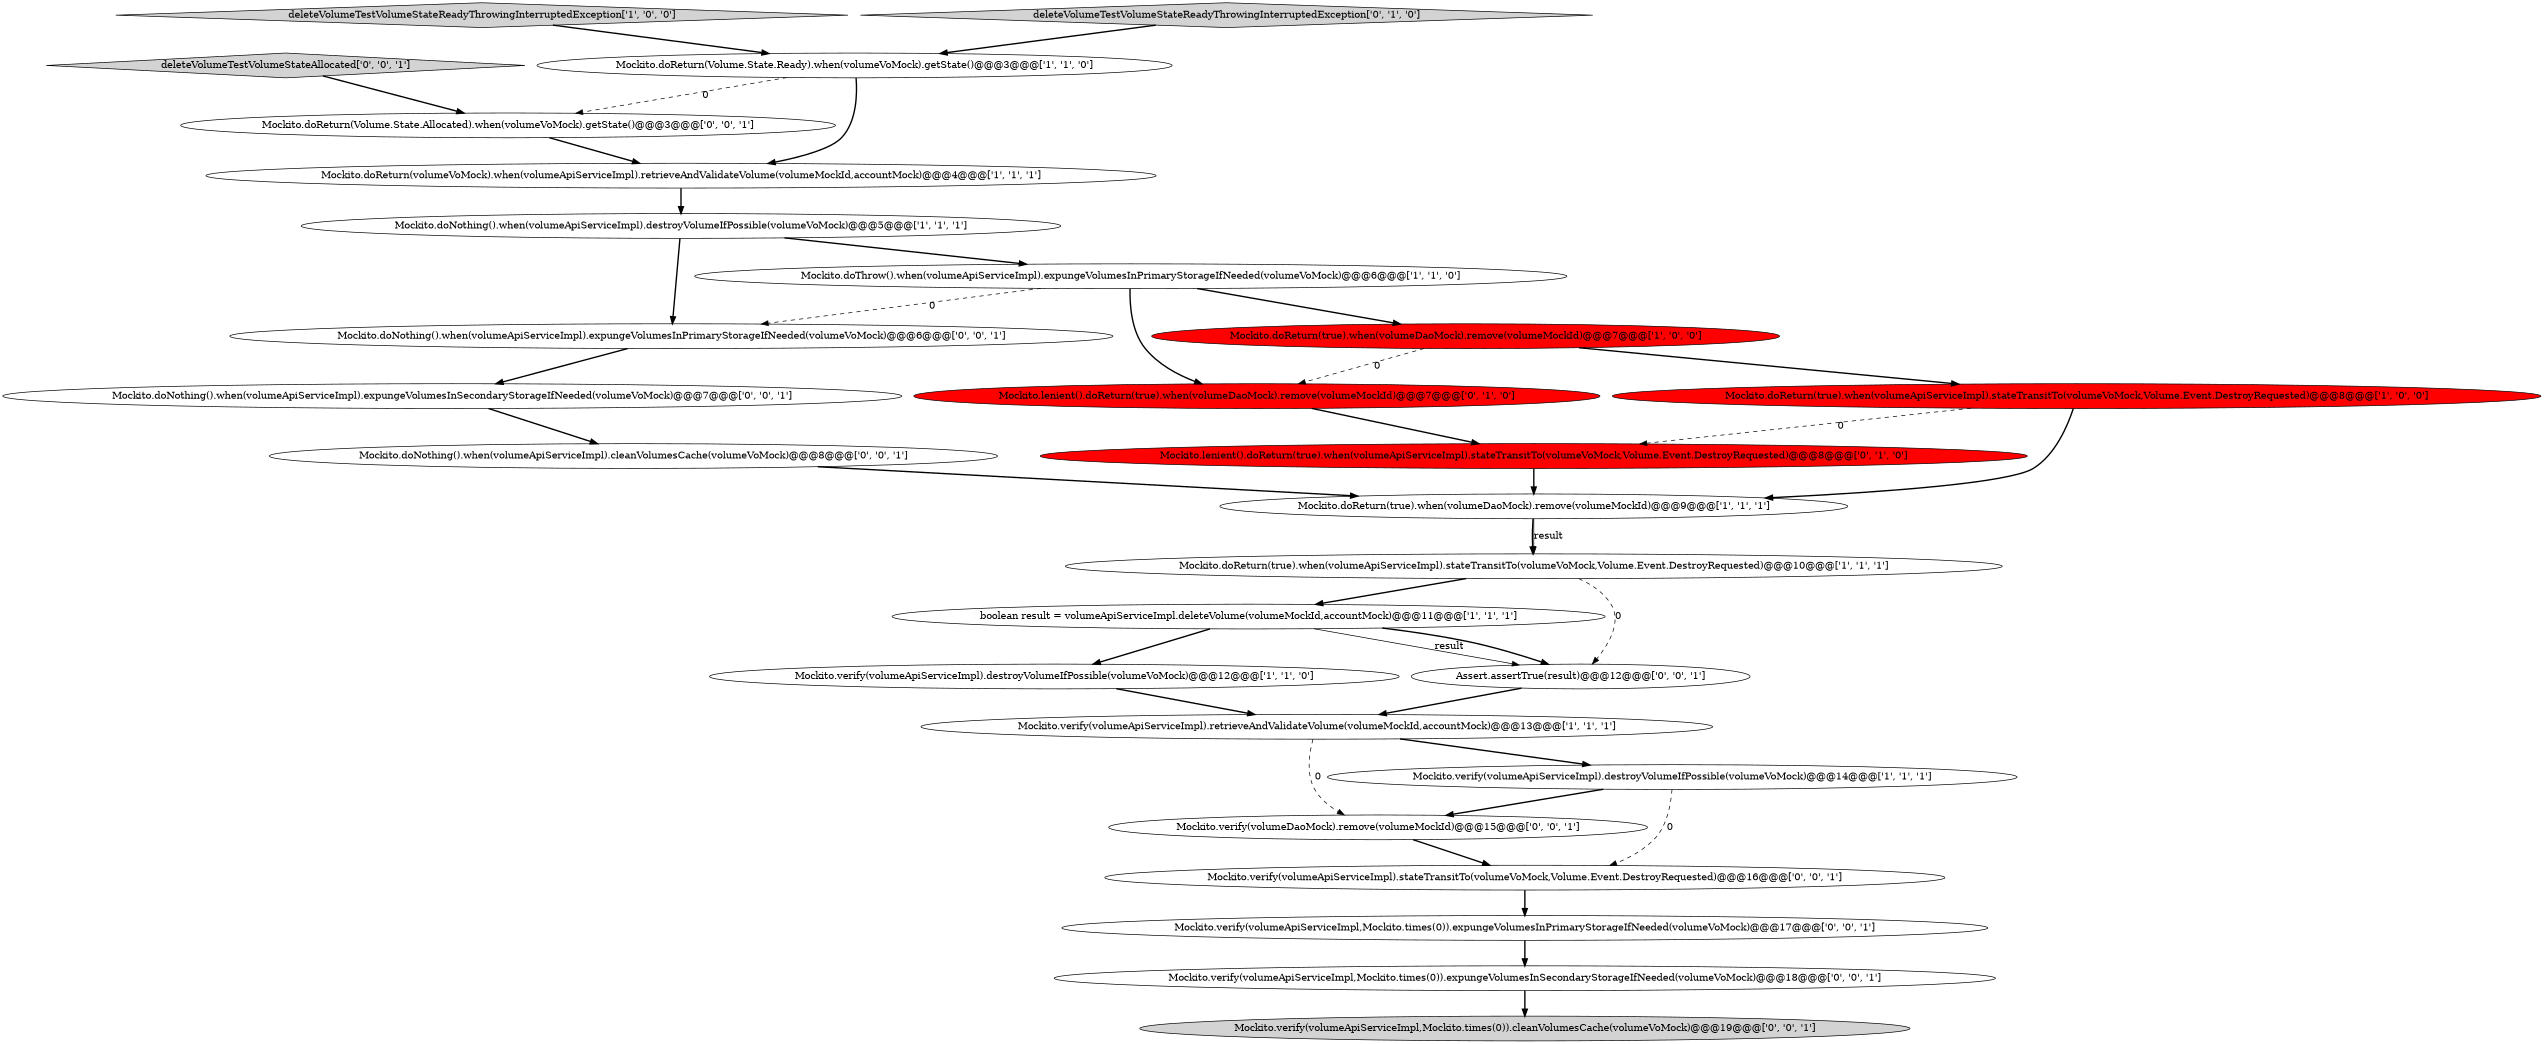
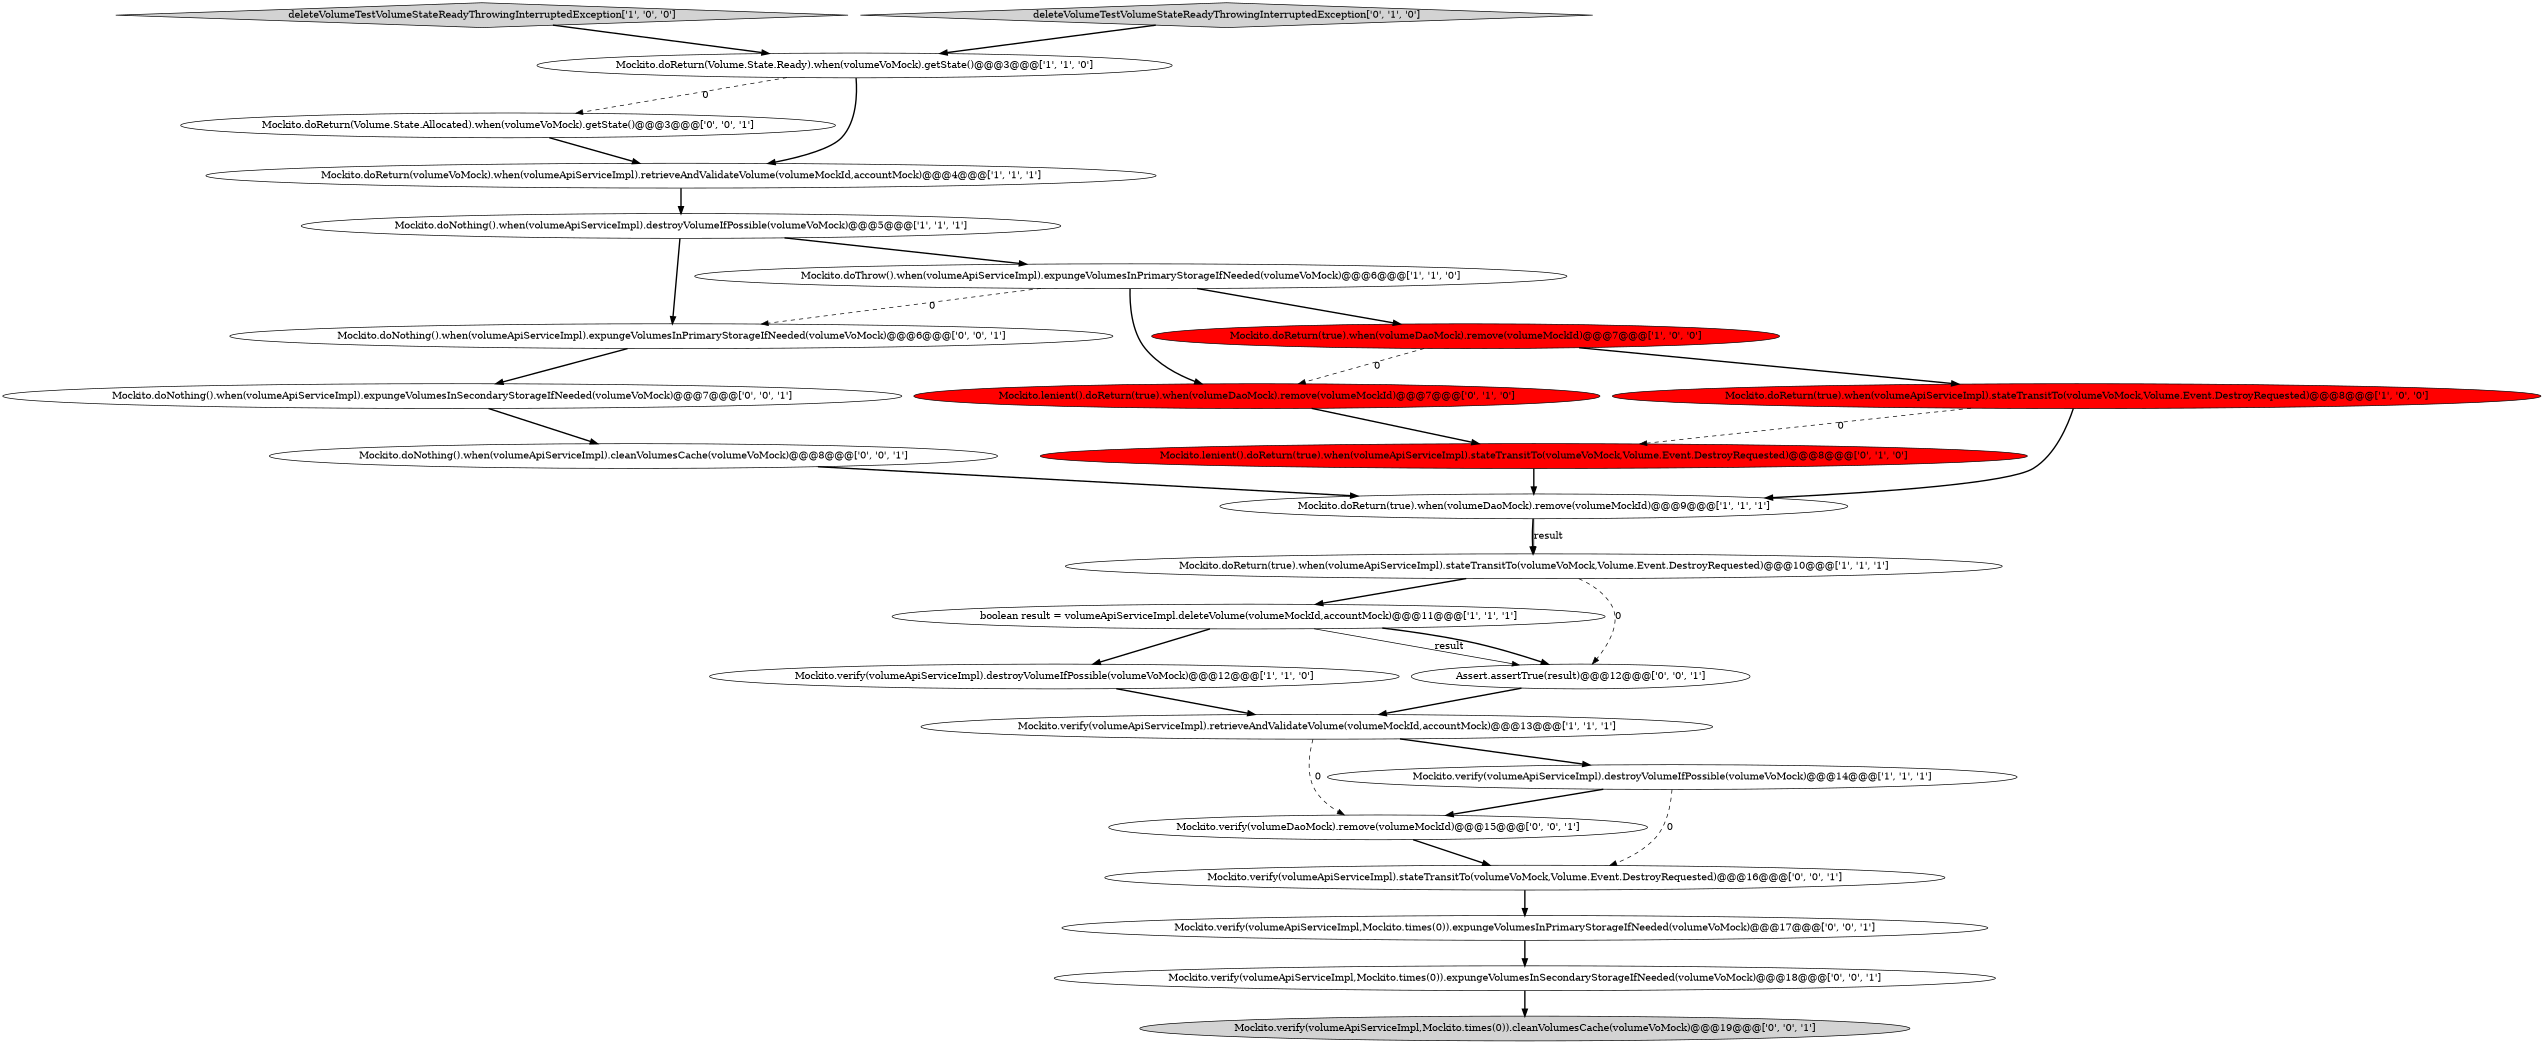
(286, 65) -> none
